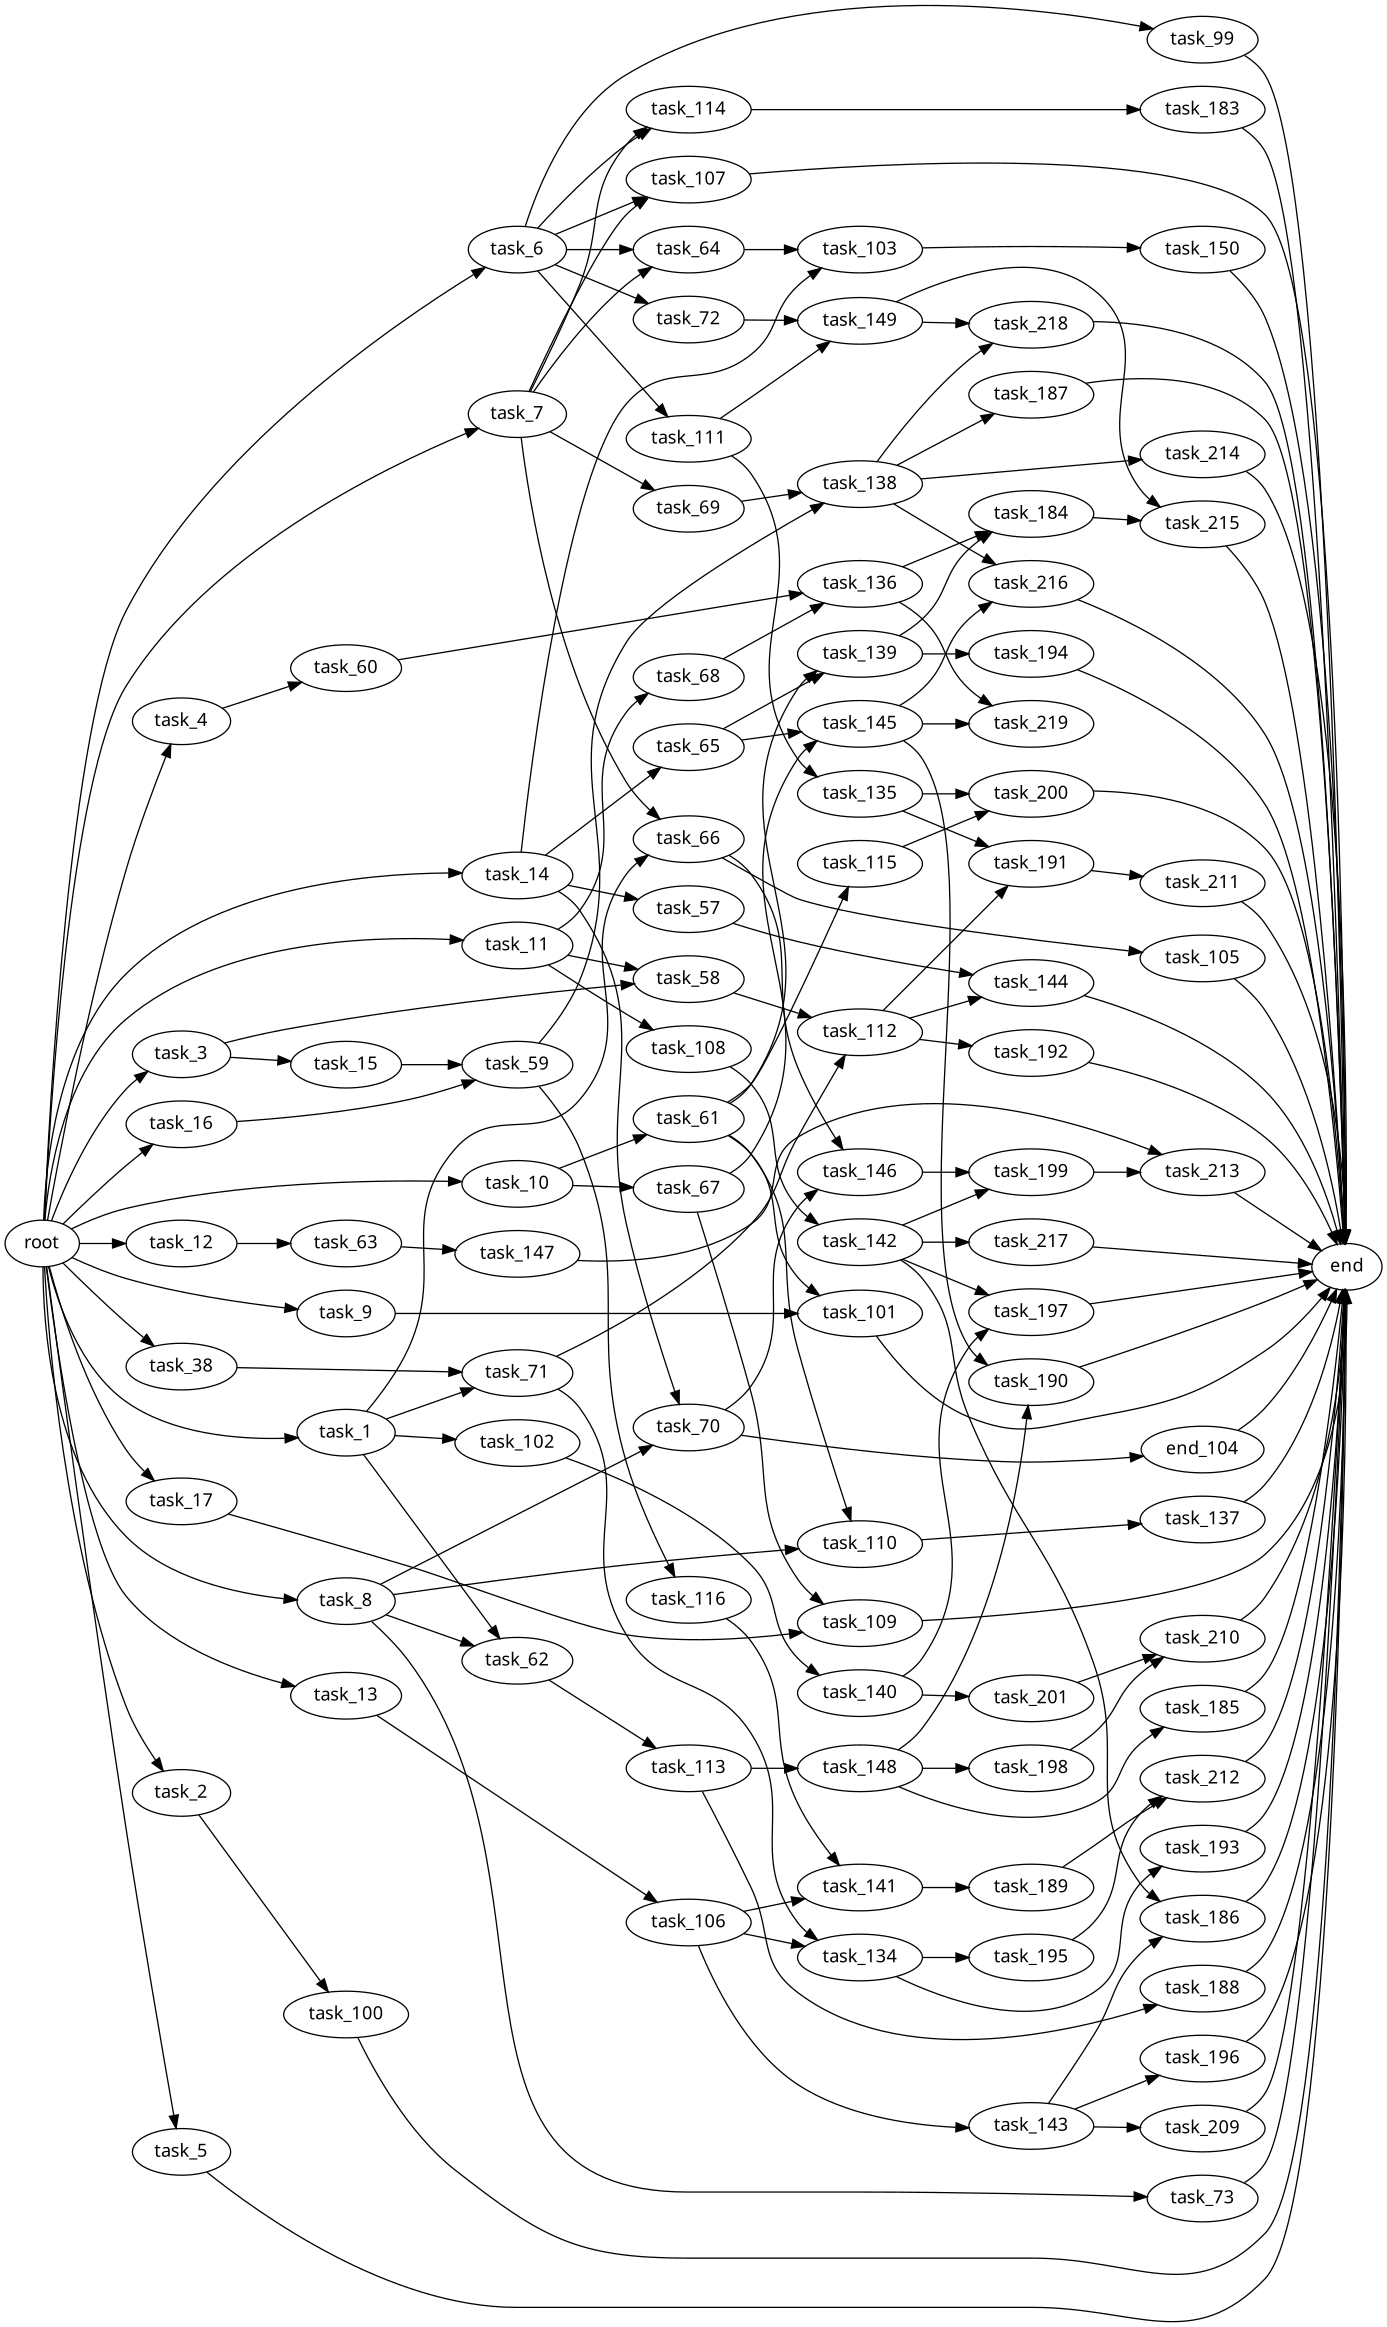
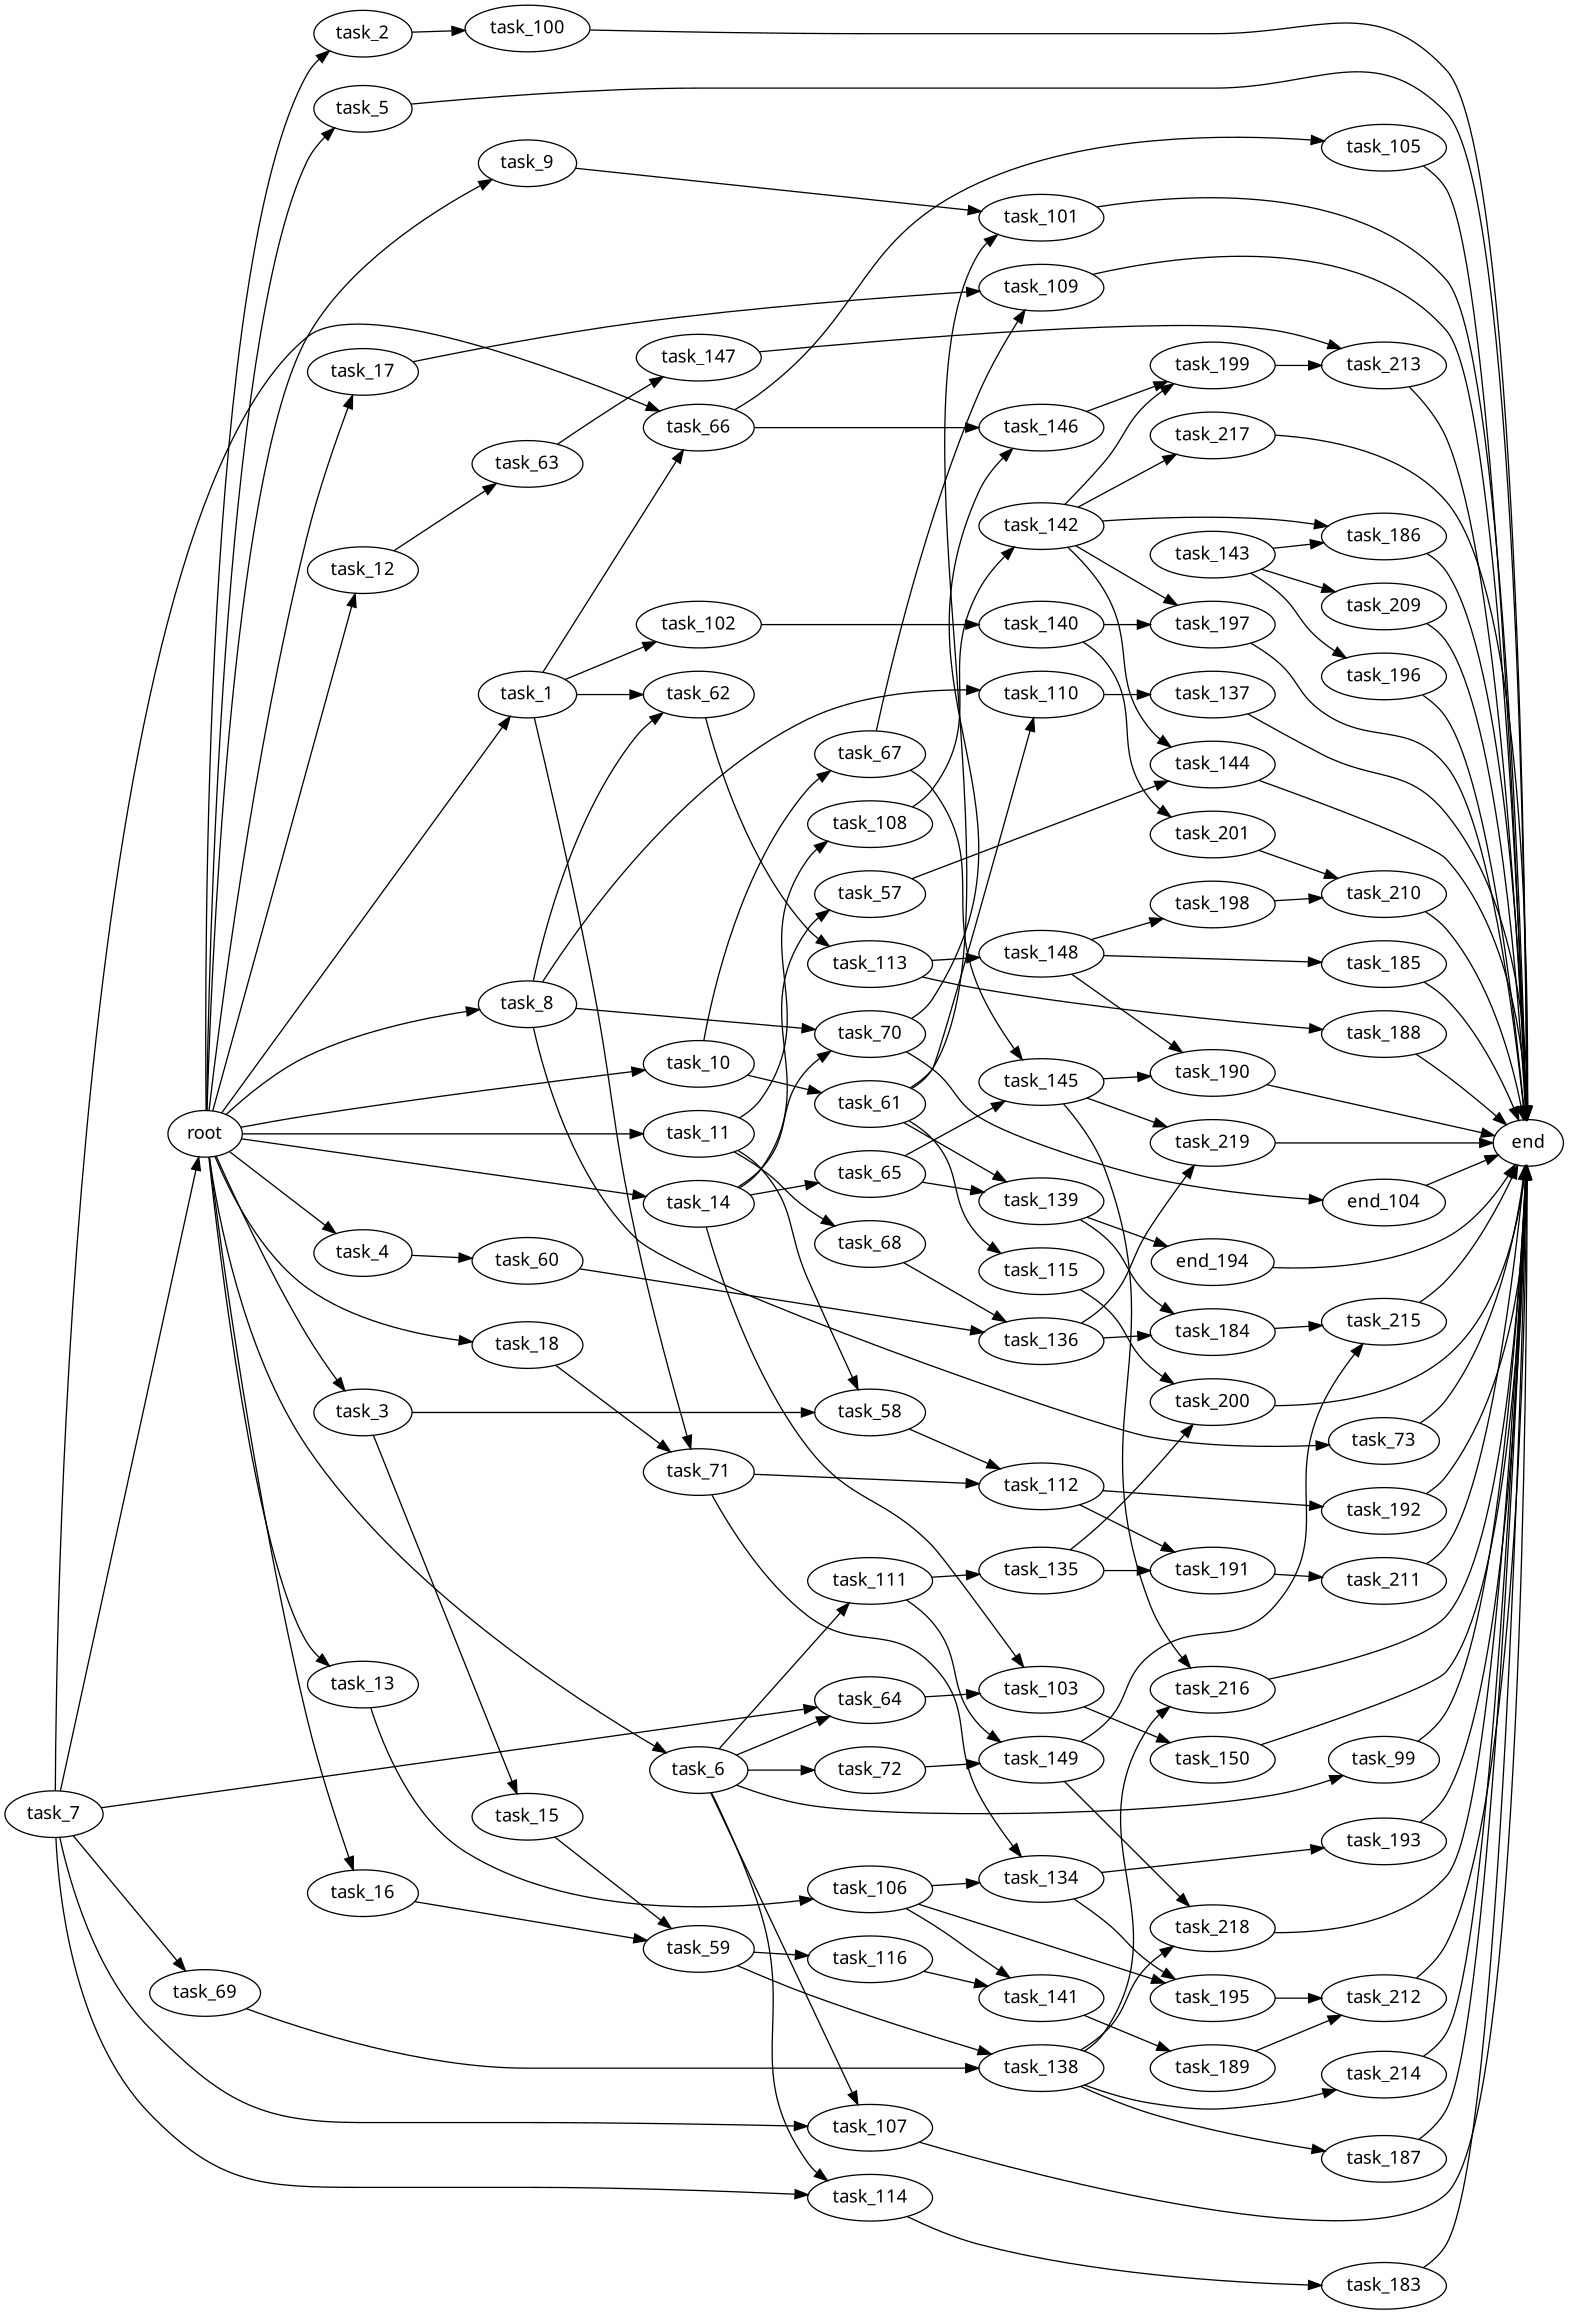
(1031, 654) -> (1213, 1262)
(105, 738) -> (128, 1480)
(939, 1009) -> (1122, 640)
none -> (1377, 1143)
(182, 1367) -> (527, 1345)
(795, 2082) -> (1036, 1941)
